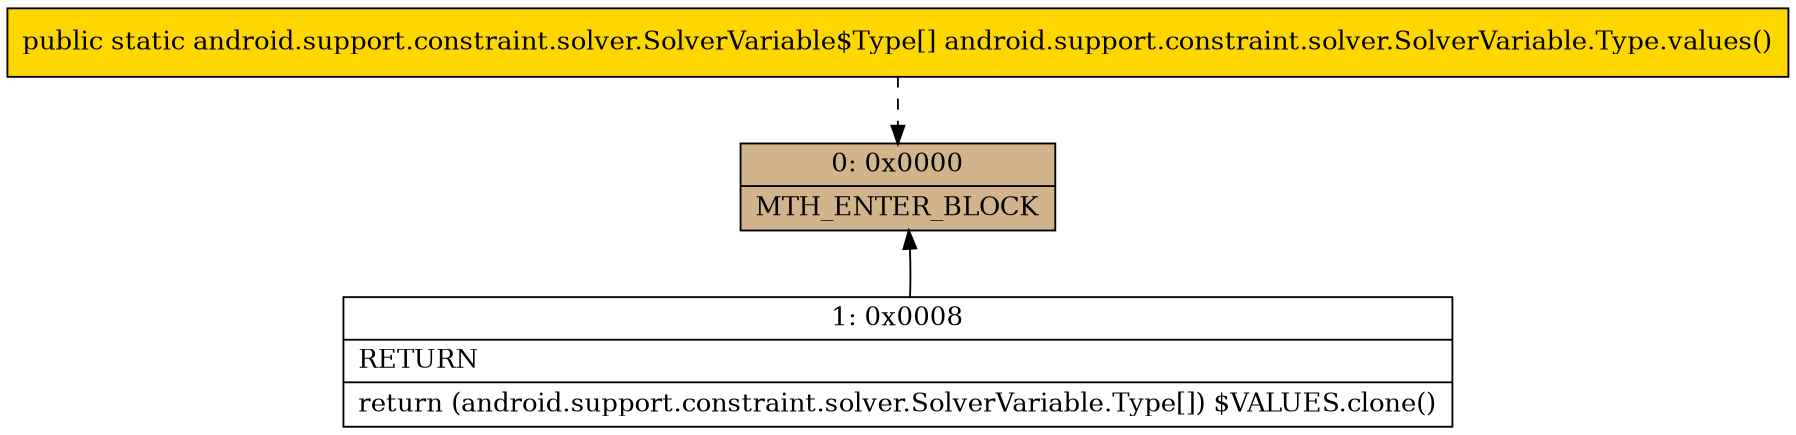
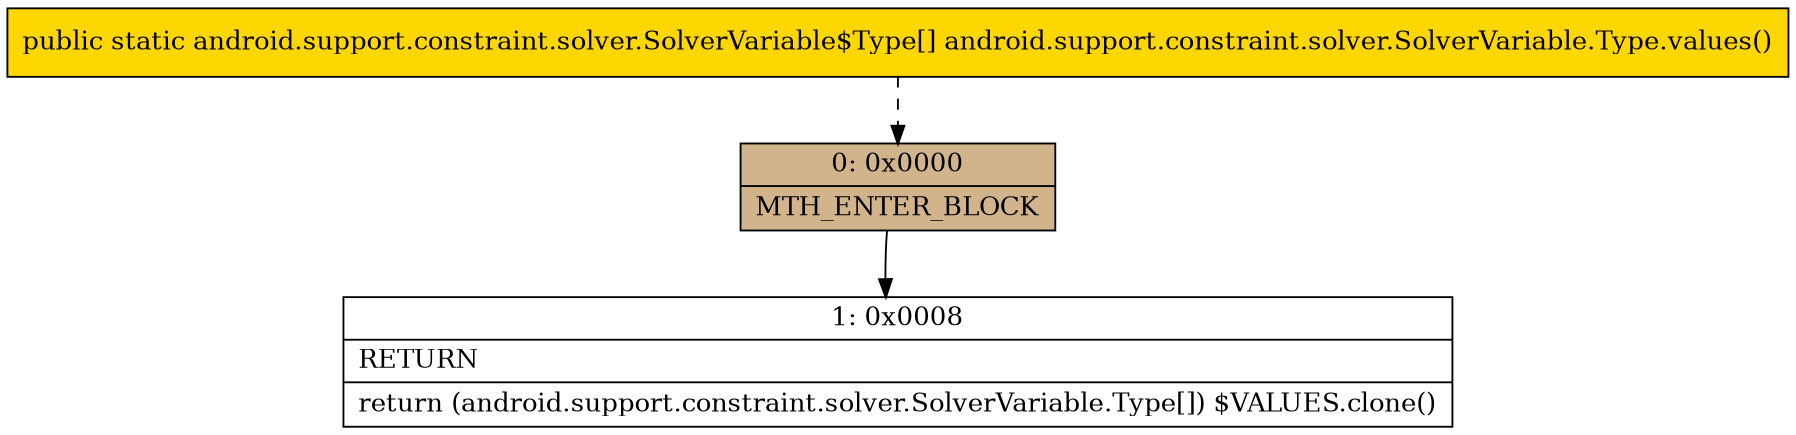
(910, 273) -> (886, 255)
